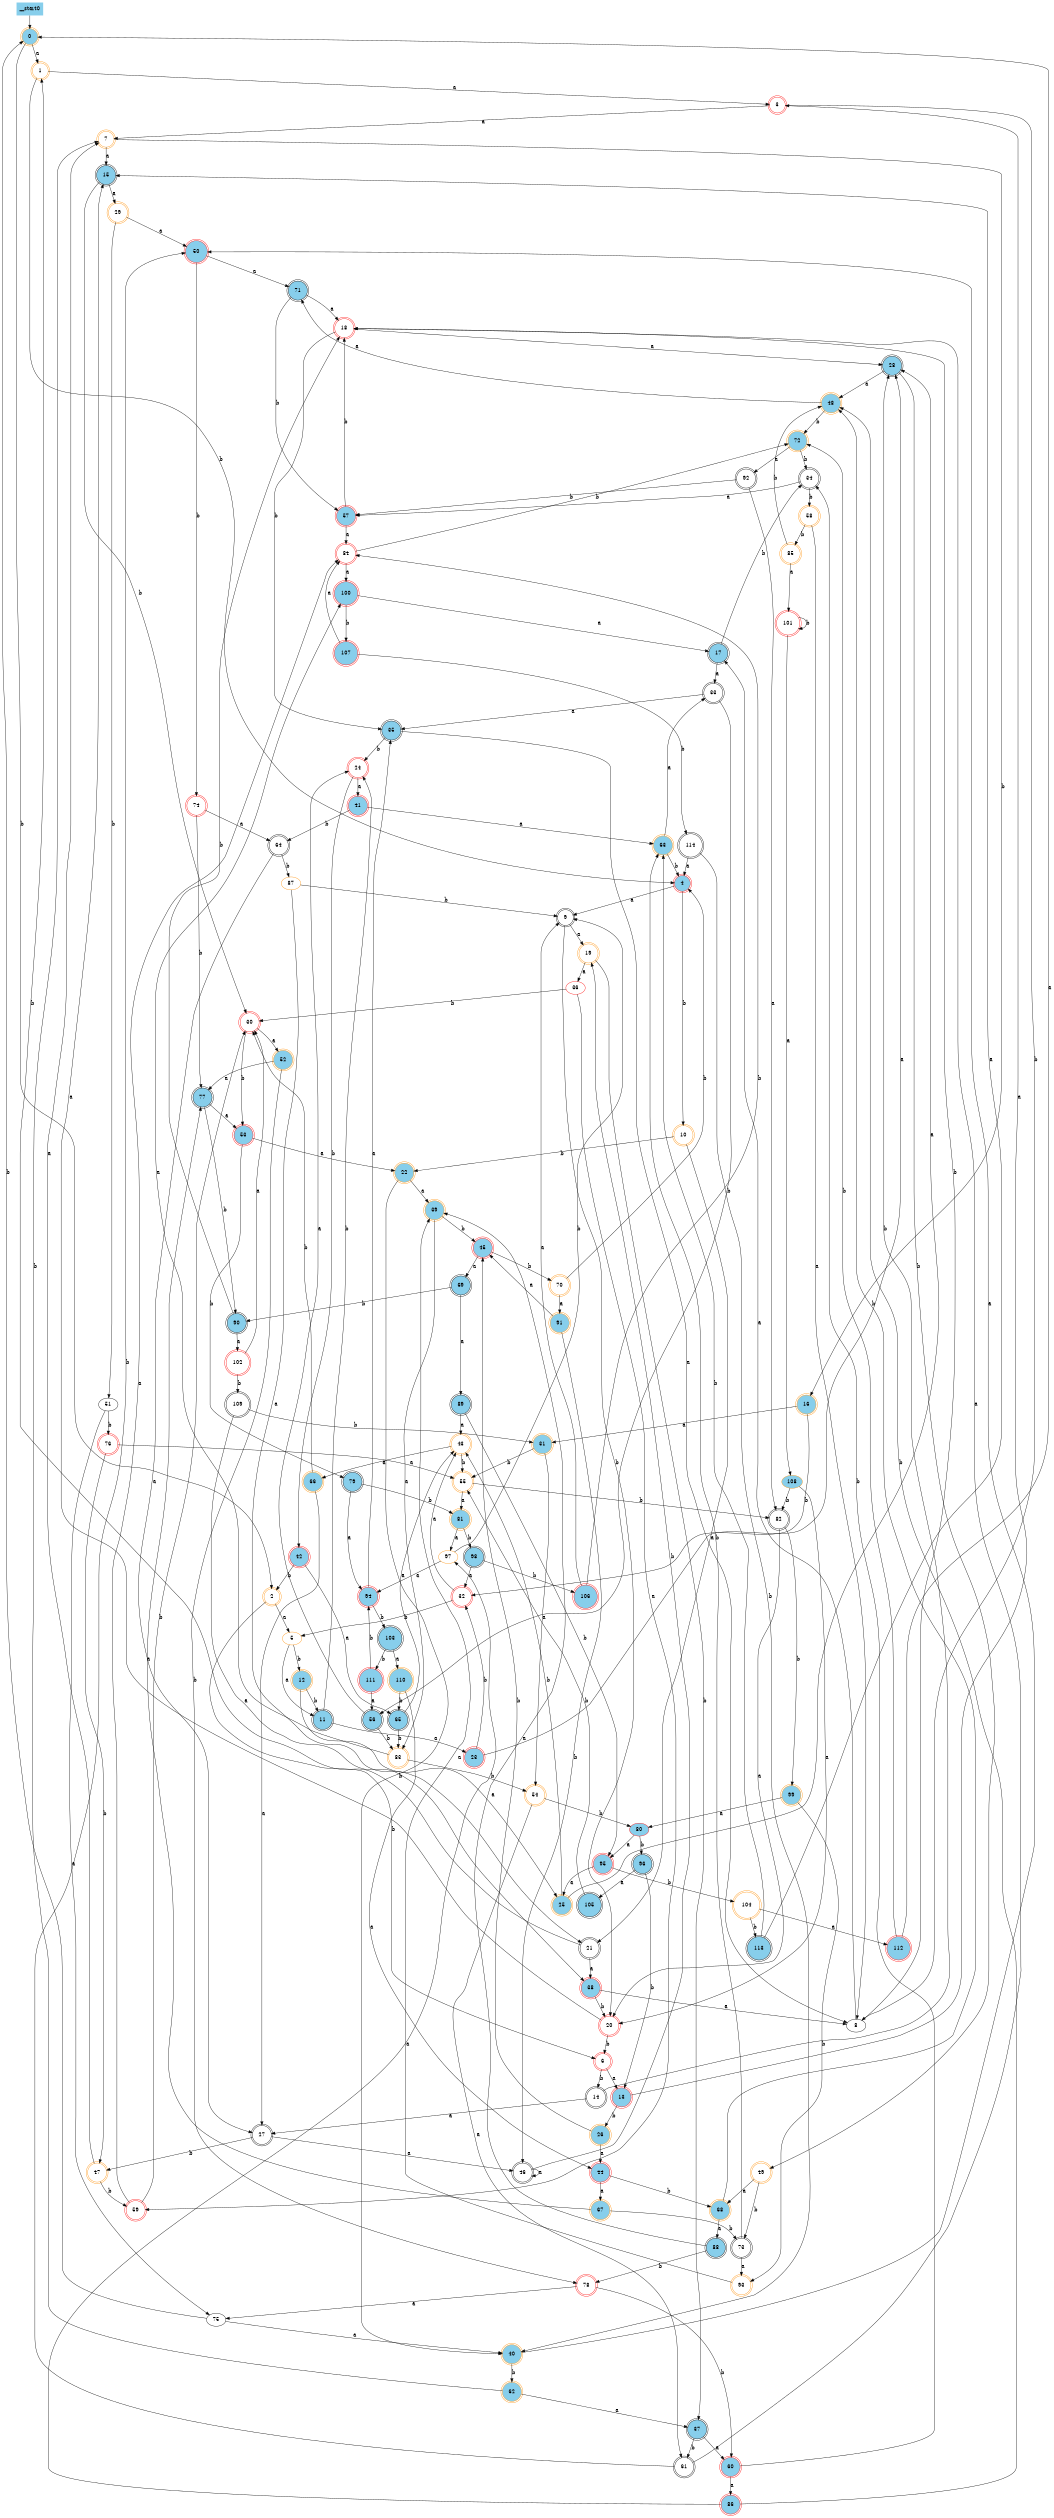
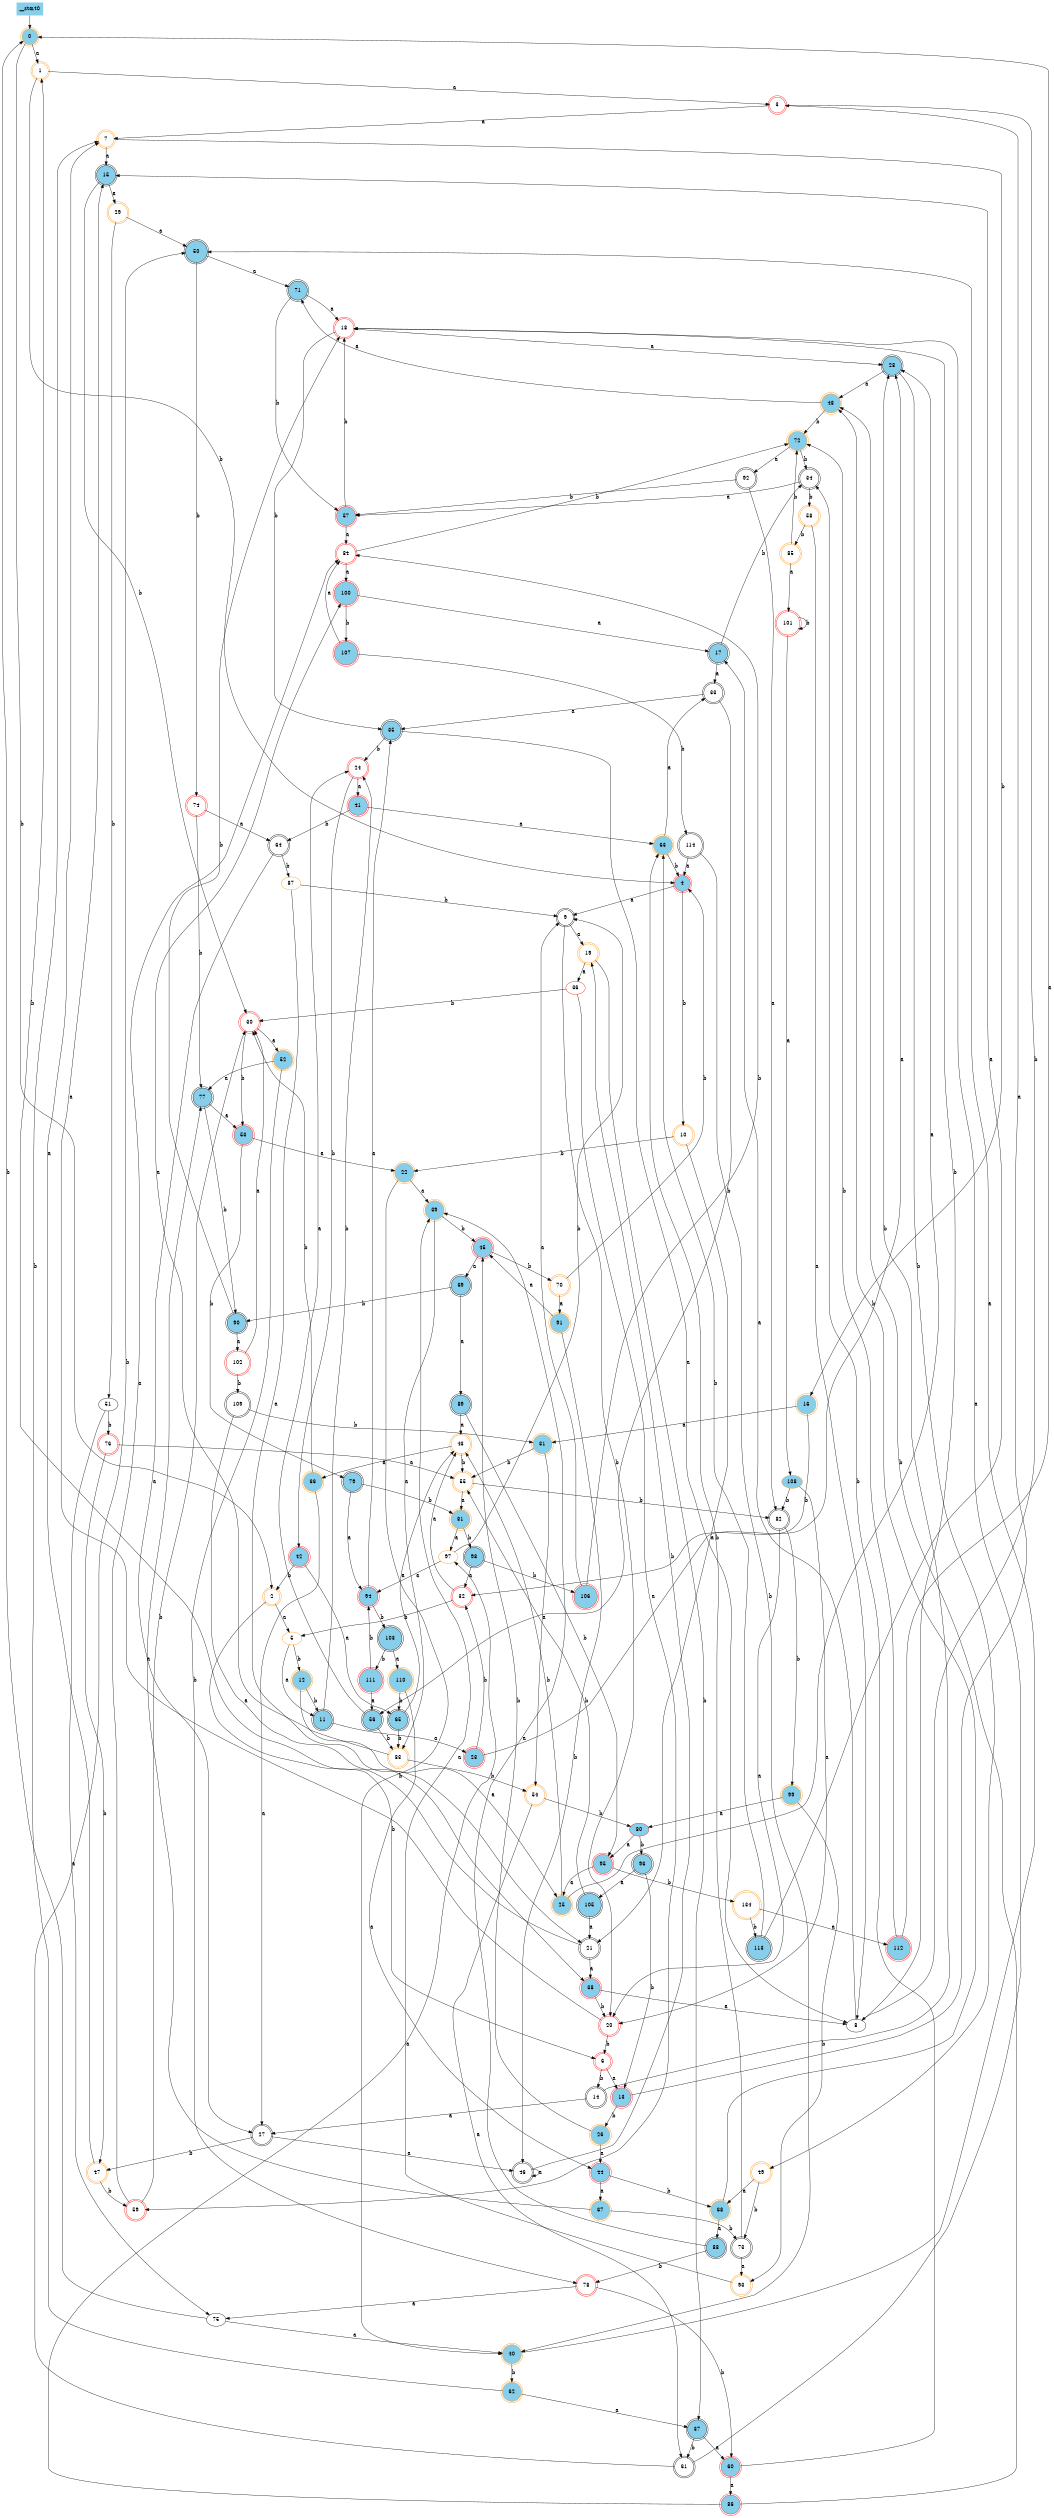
(196, 252) -> (196, 252)
(775, 467) -> (794, 499)
(747, 1905) -> (747, 1905)
none -> (590, 1926)
